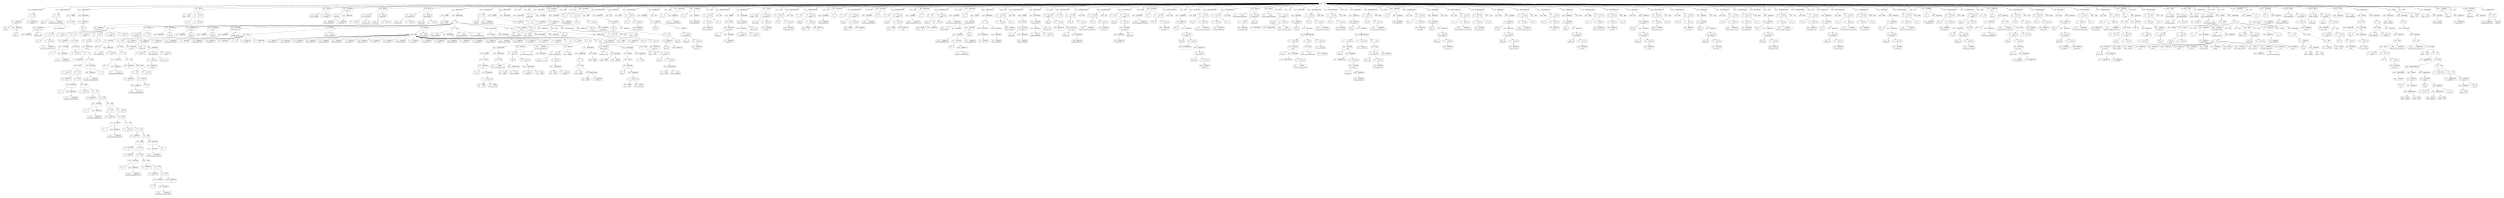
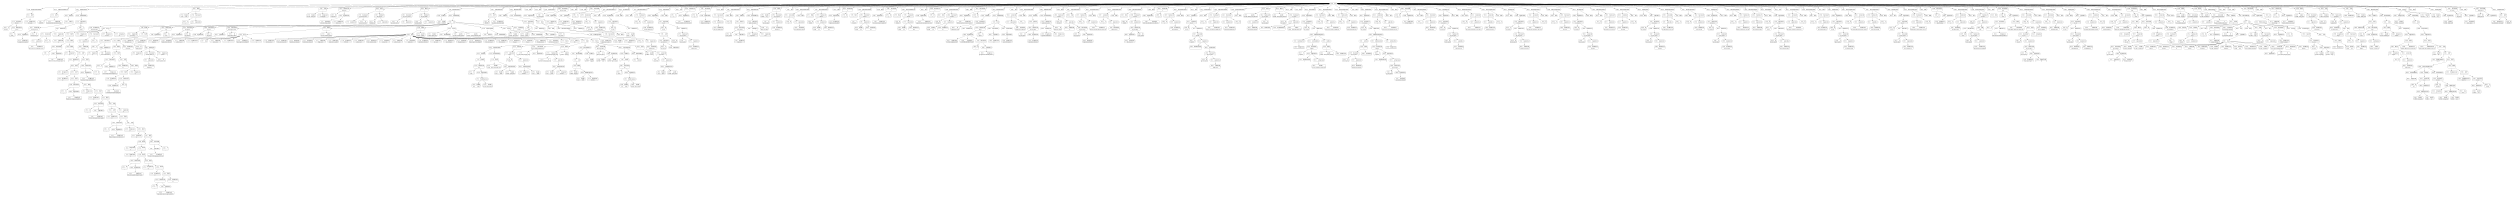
none -> (23, 41)
